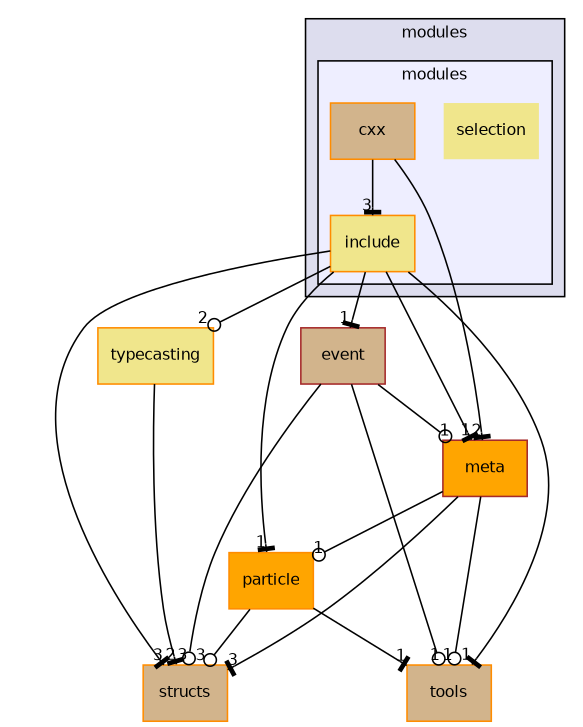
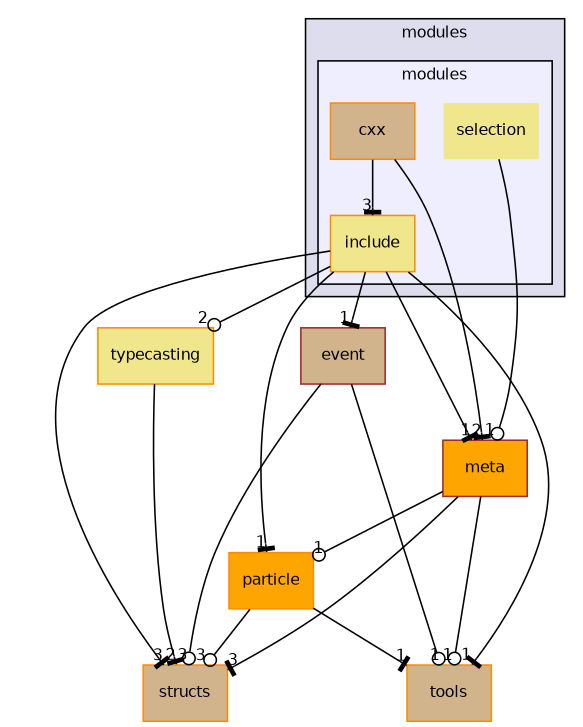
(409, 408) -> (517, 307)
